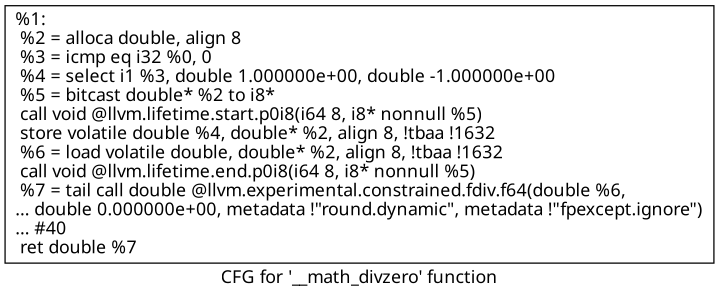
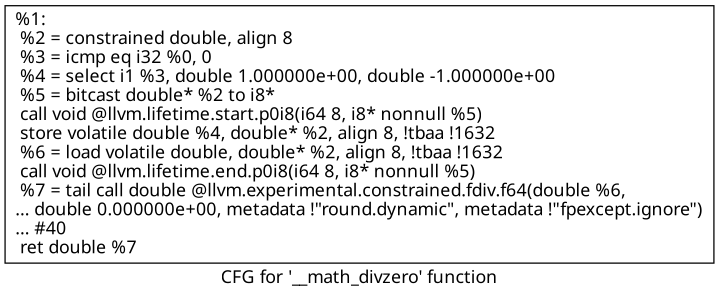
(129, 39) -> (155, 39)
